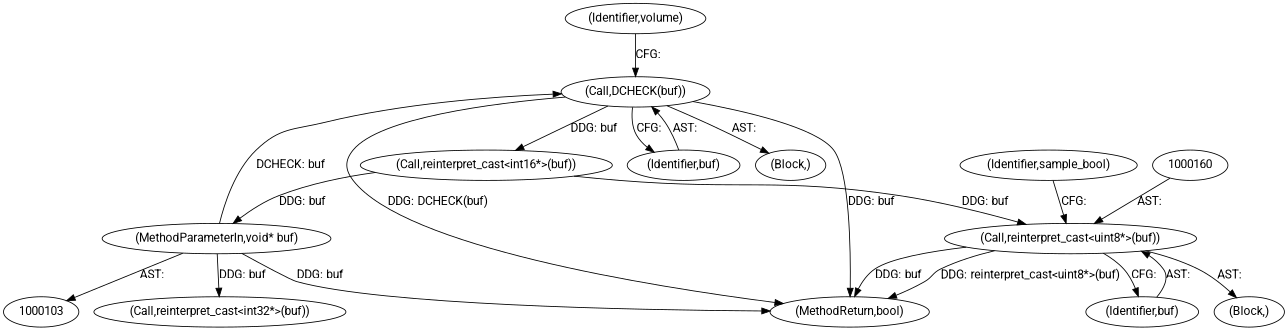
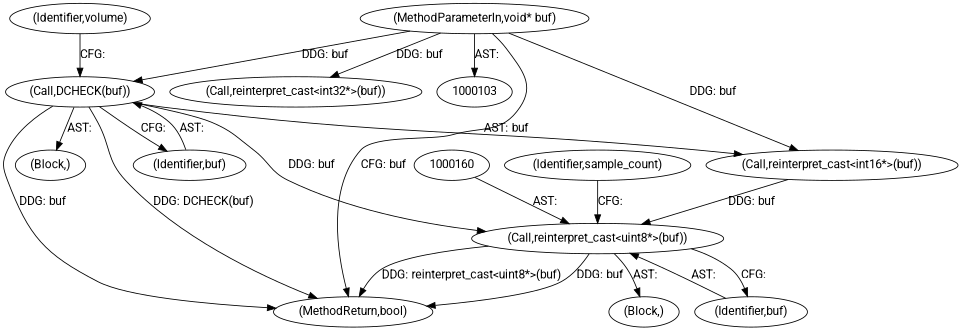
(594, 129) -> (506, 129)
(291, 165) -> (325, 55)
(1049, 165) -> (598, 165)
none -> (297, 184)
(305, 187) -> (650, 90)
(320, 275) -> (384, 165)
